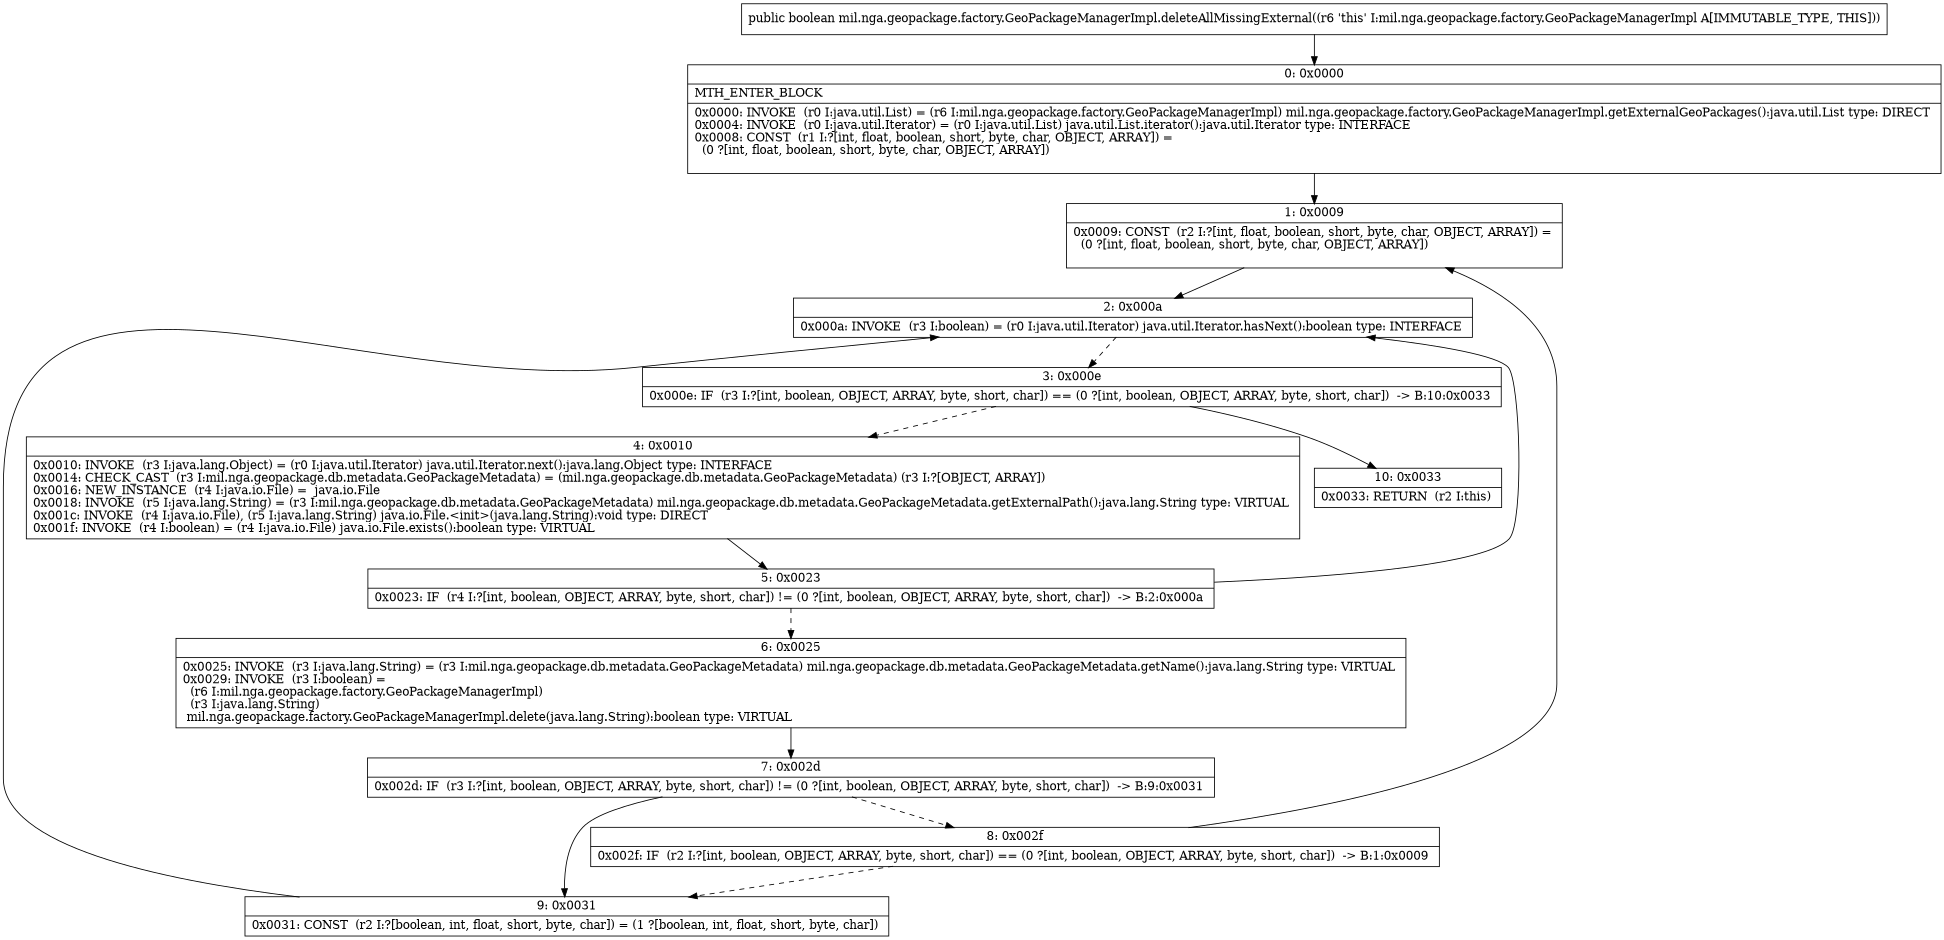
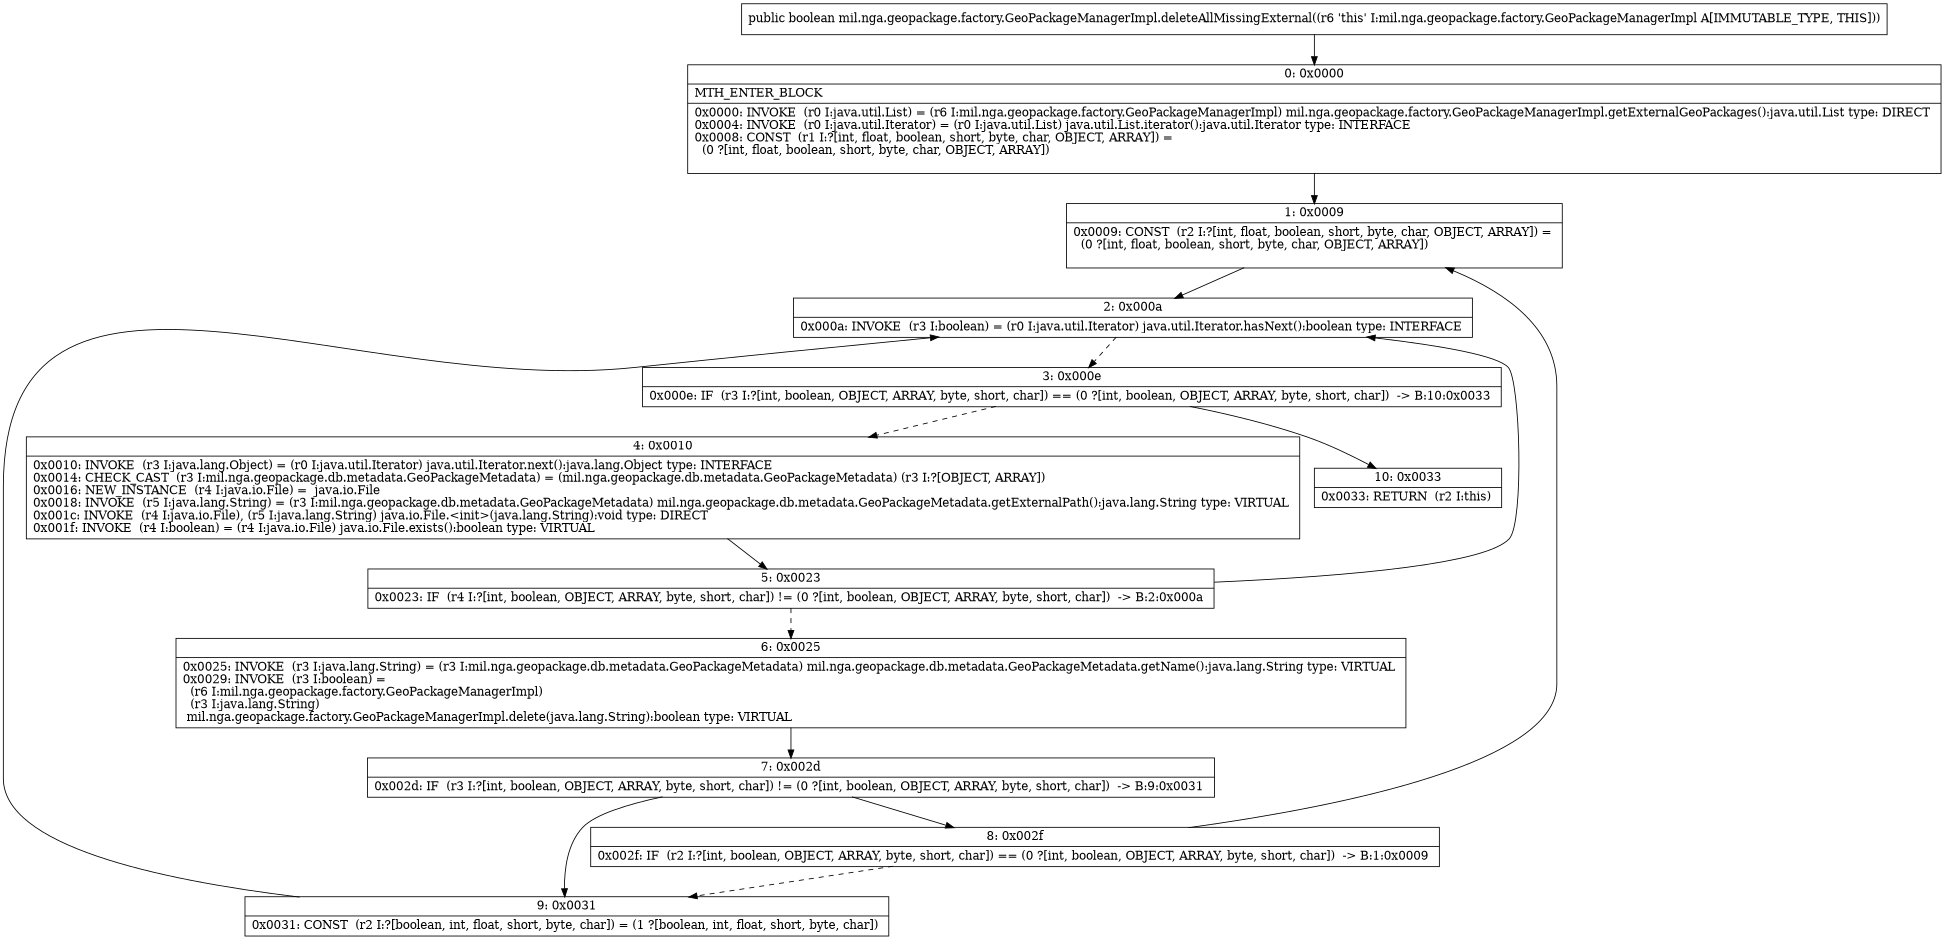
(899, 811) -> (899, 811)
